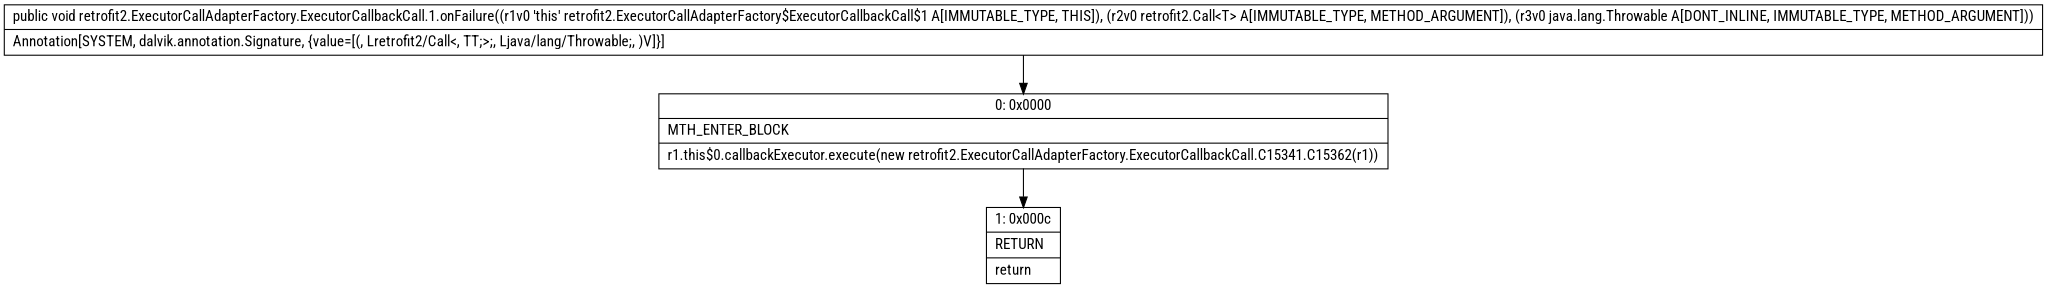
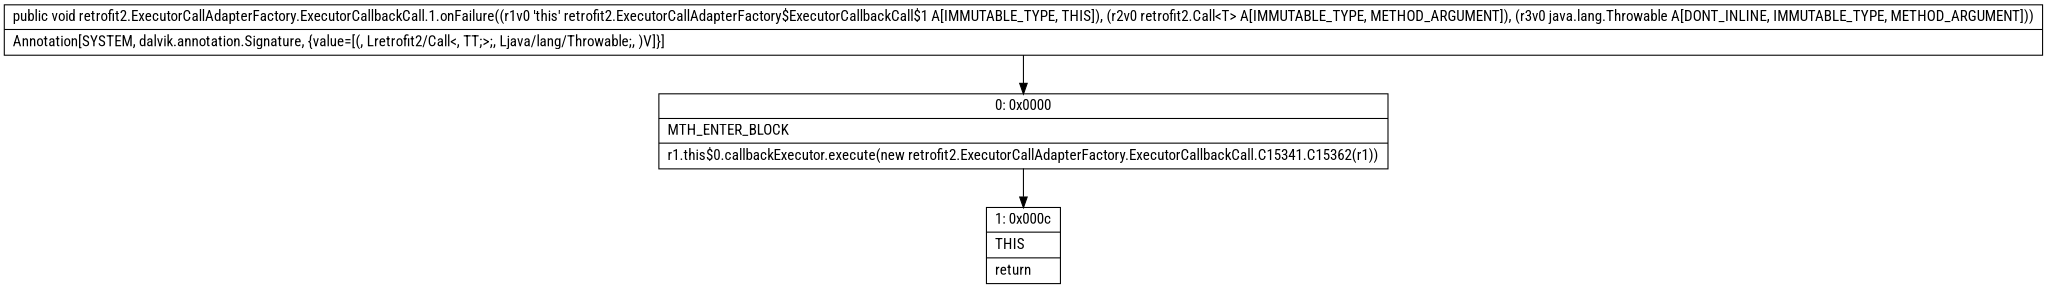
(1020, 244) -> (1010, 244)
